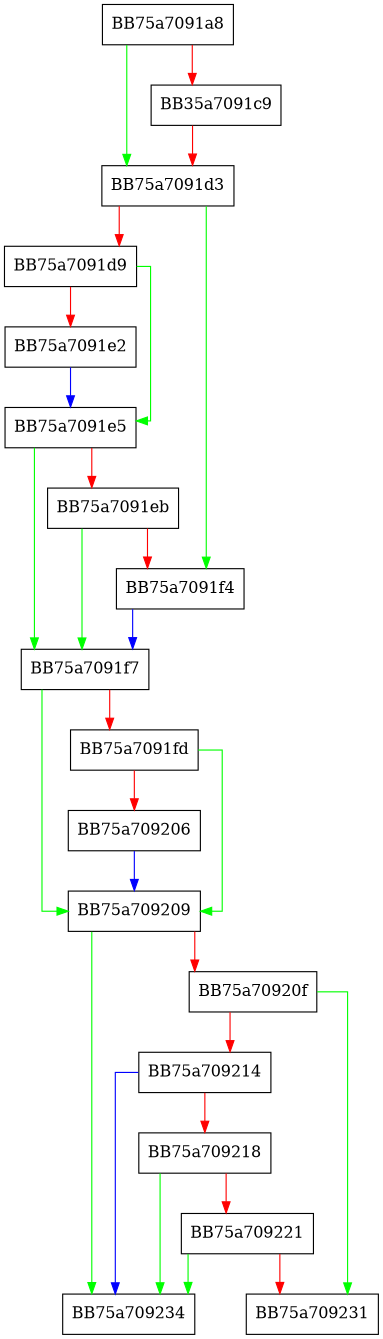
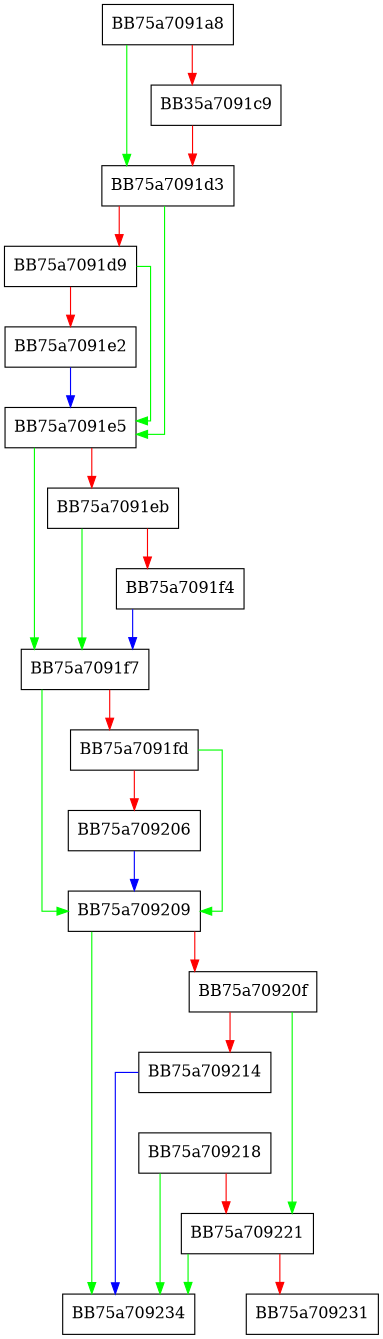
(206, 382) -> (165, 329)
(205, 1107) -> none
(348, 1122) -> (292, 1107)
